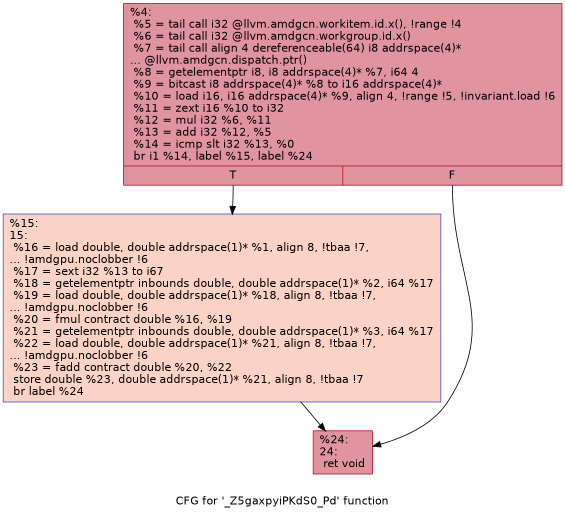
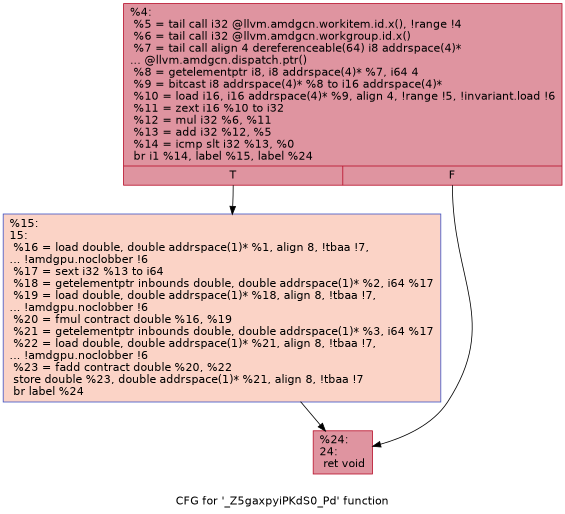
(87, 272) -> (87, 272)
